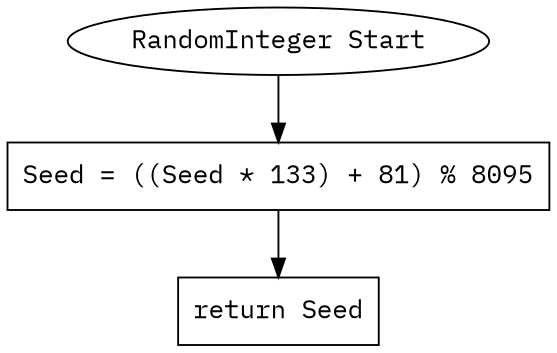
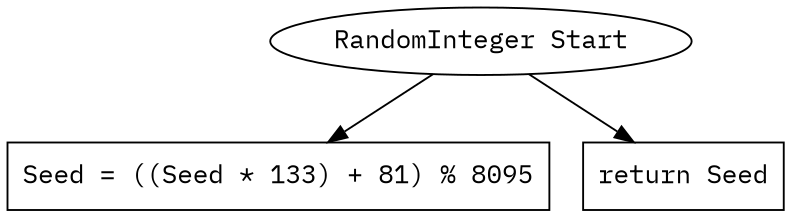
(278, 235) -> (573, 103)
